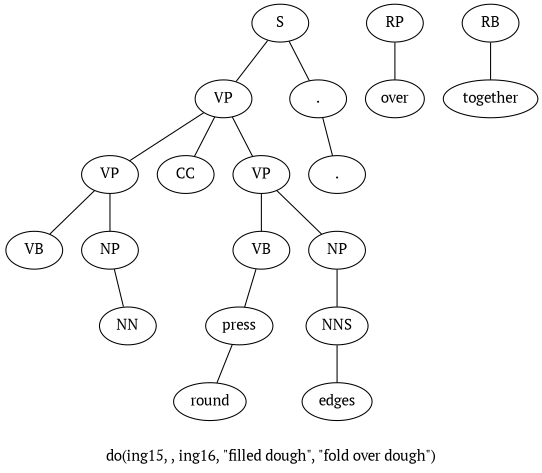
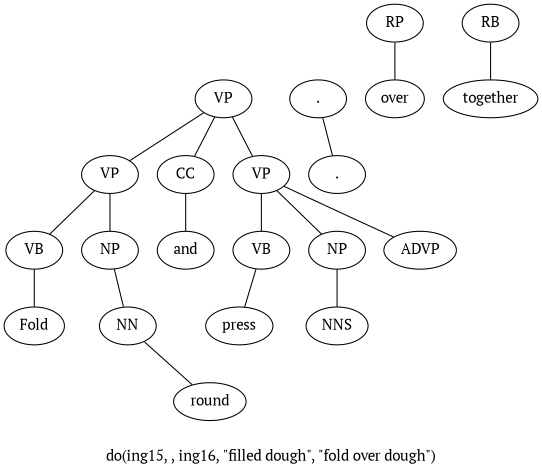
(280, 23) -> none
none -> (186, 250)
none -> (420, 250)
none -> (34, 326)
(225, 364) -> (168, 363)
(337, 402) -> none
